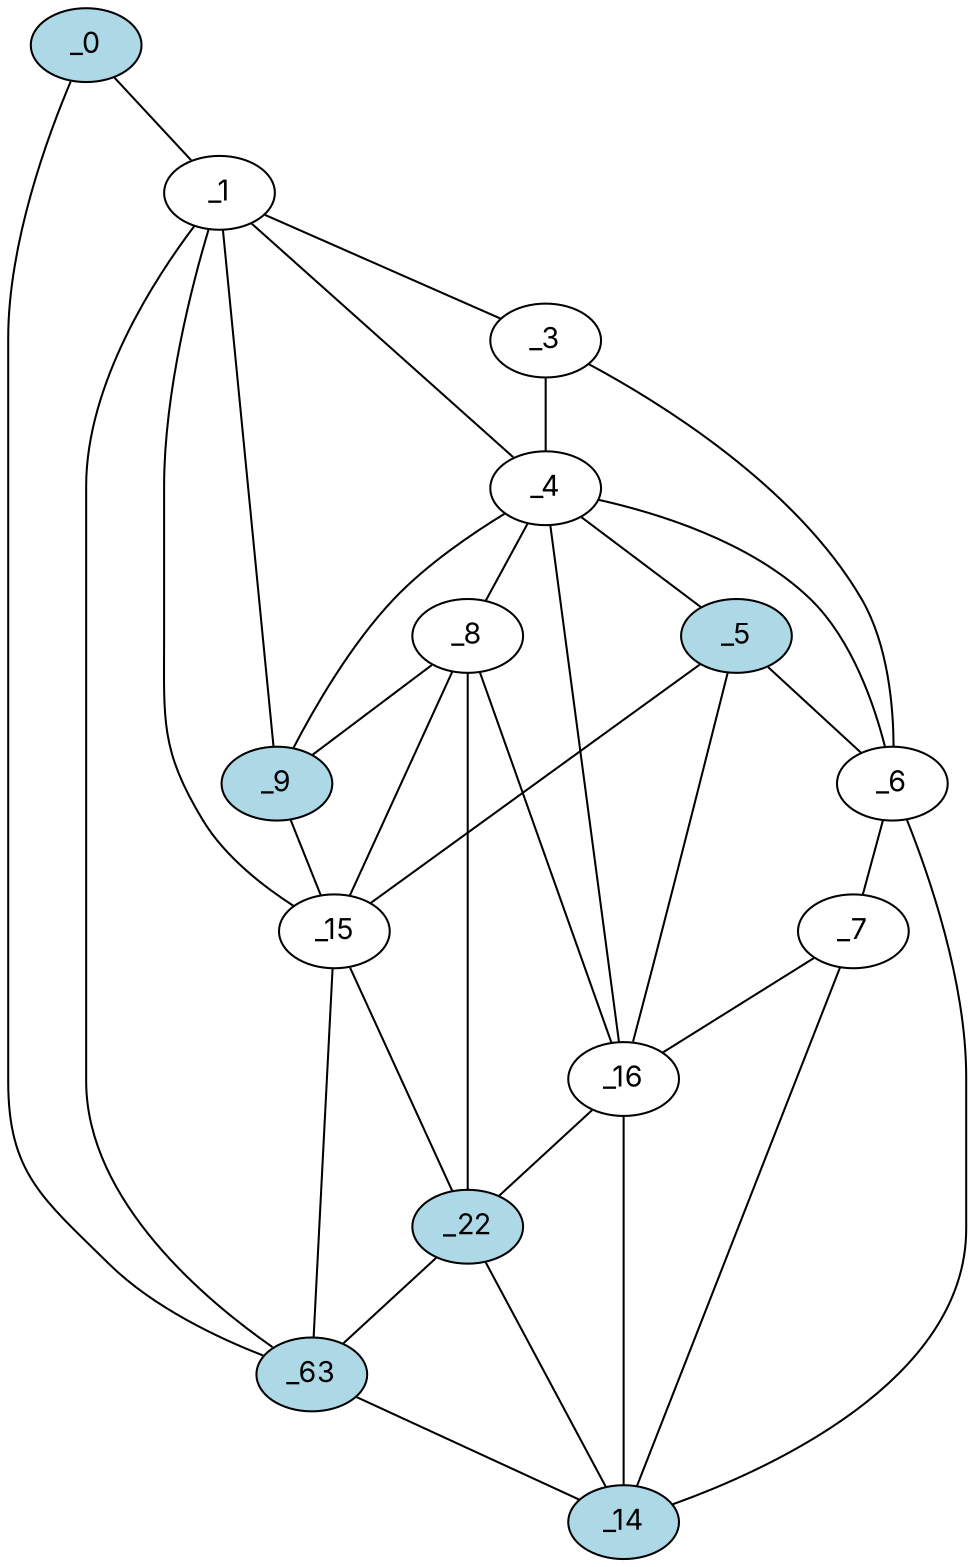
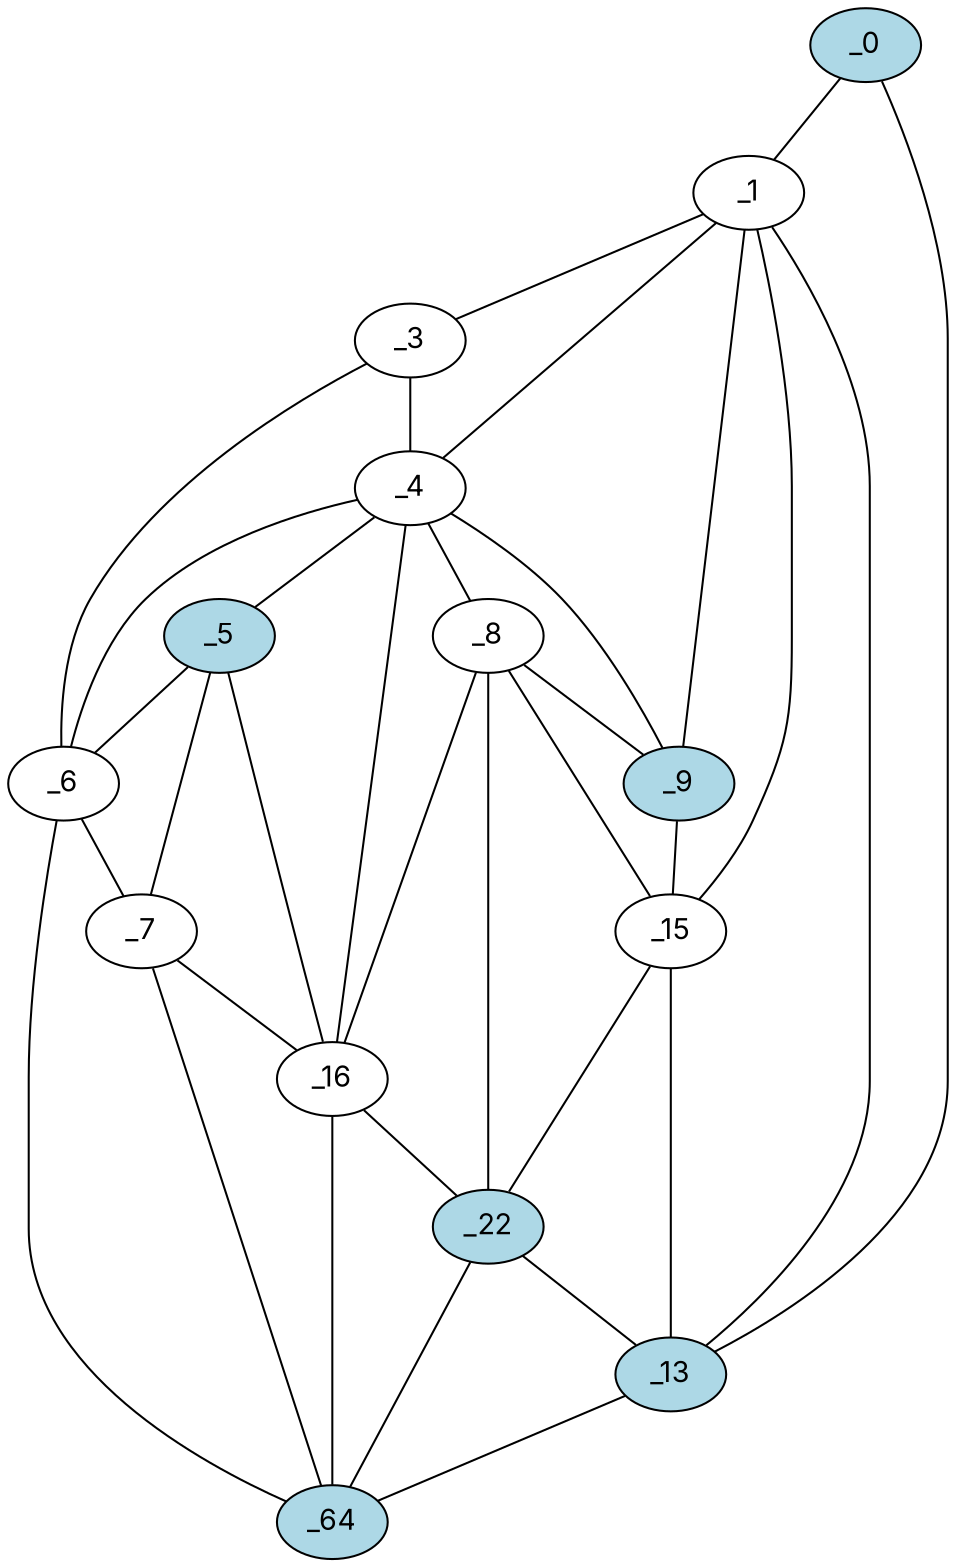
(535, 784) -> (181, 784)
(312, 1374) -> (671, 1374)
(624, 1522) -> (332, 1522)
